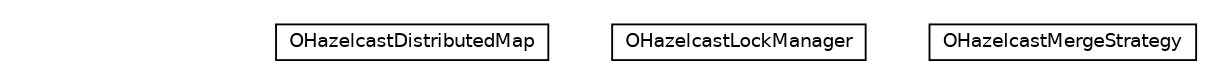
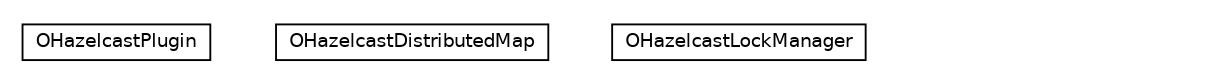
none -> (116, 41)
(1063, 41) -> none
